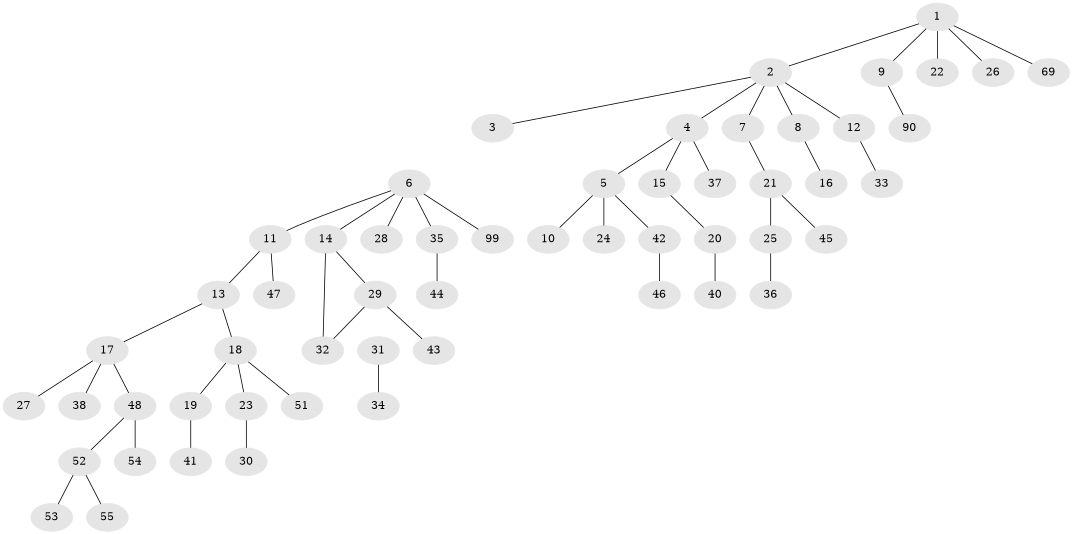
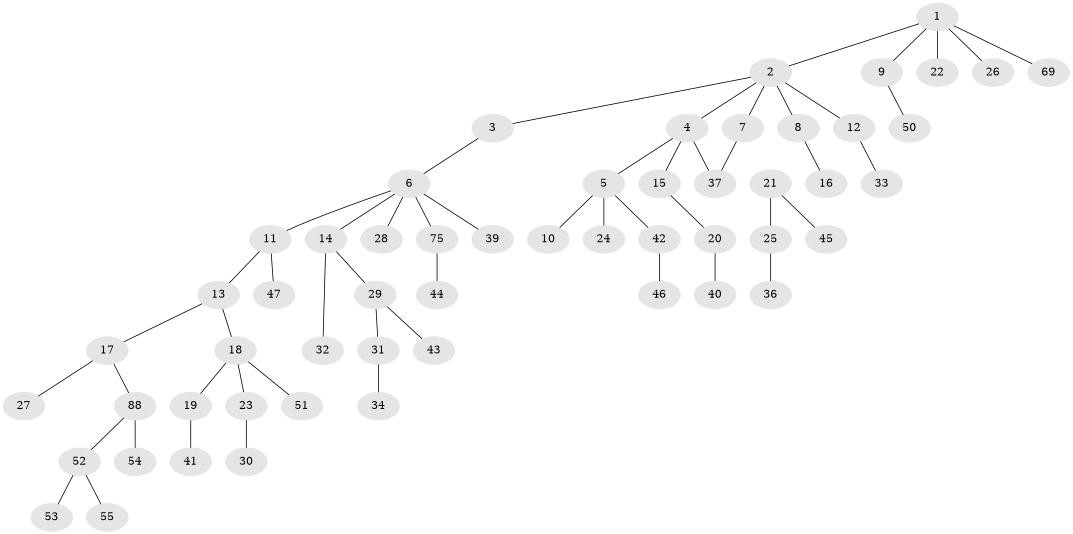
(910, 128) -> (910, 128)
none -> (451, 156)
(757, 156) -> (729, 156)
(437, 239) -> (437, 239)
(493, 239) -> (493, 239)
(349, 323) -> (377, 323)
(80, 406) -> none
(135, 406) -> (135, 406)
